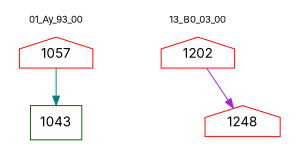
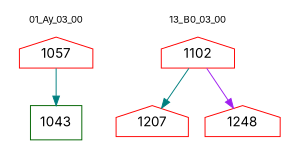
(56, 20) -> (56, 20)
(198, 54) -> (198, 54)
none -> (152, 123)
